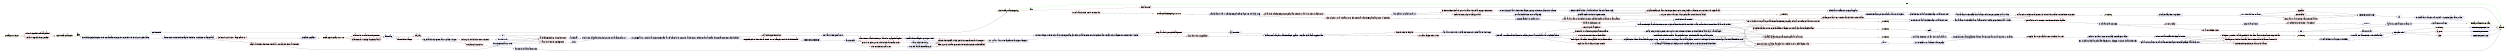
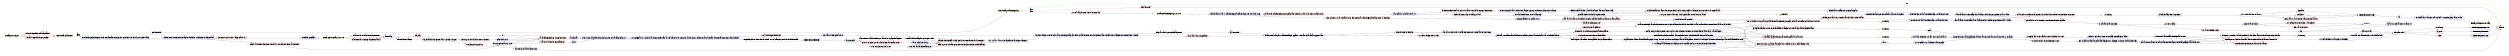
none -> (1046, 13)
(2301, 15) -> (2301, 15)
(2440, 24) -> none
none -> (2301, 27)
(2170, 37) -> (2170, 37)
(503, 40) -> (503, 40)
none -> (2046, 41)
(553, 42) -> (553, 42)
(1592, 44) -> none
